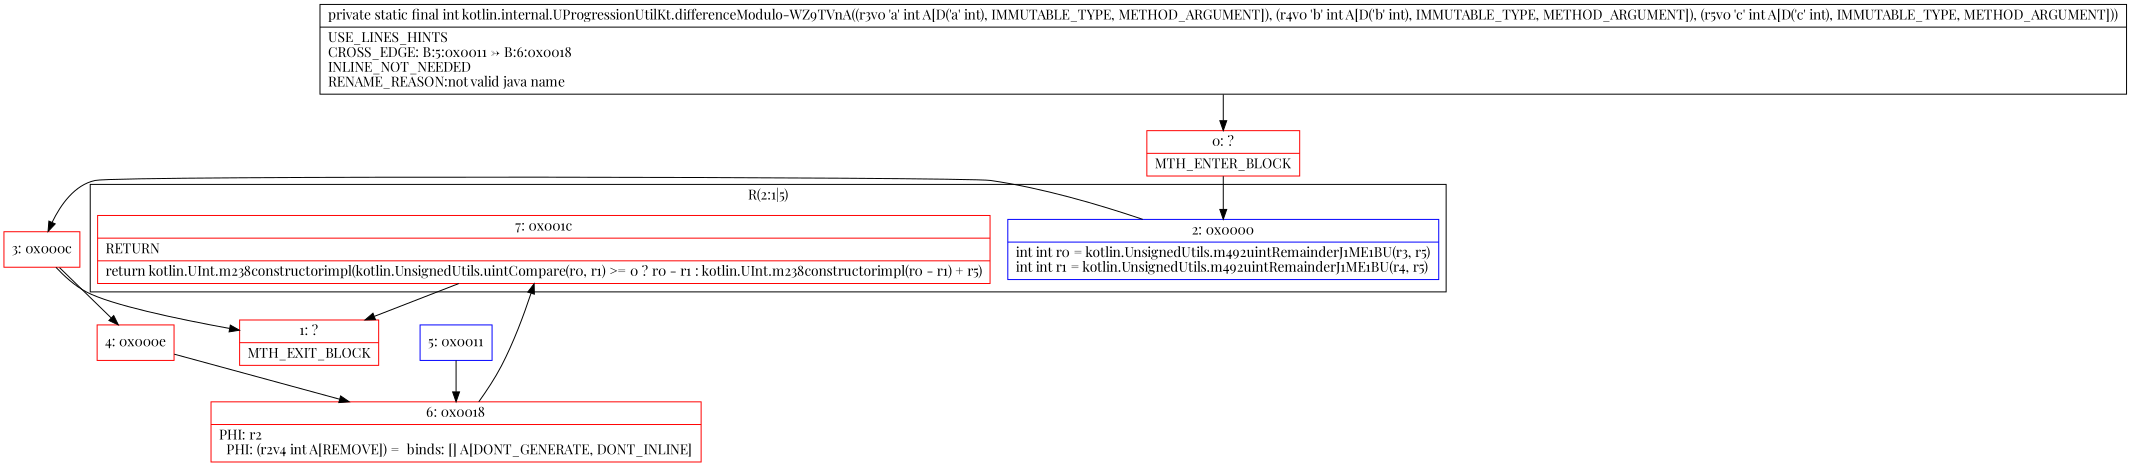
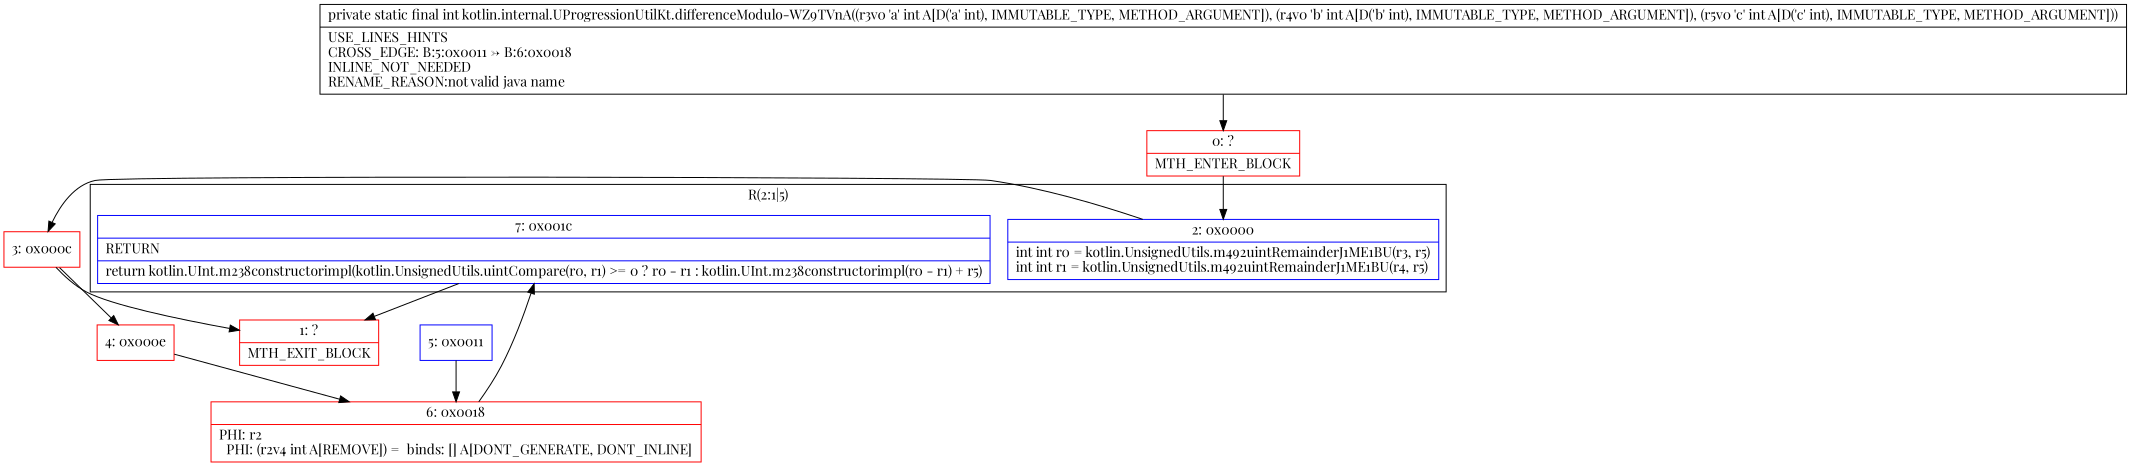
(544, 249) -> (544, 249)
